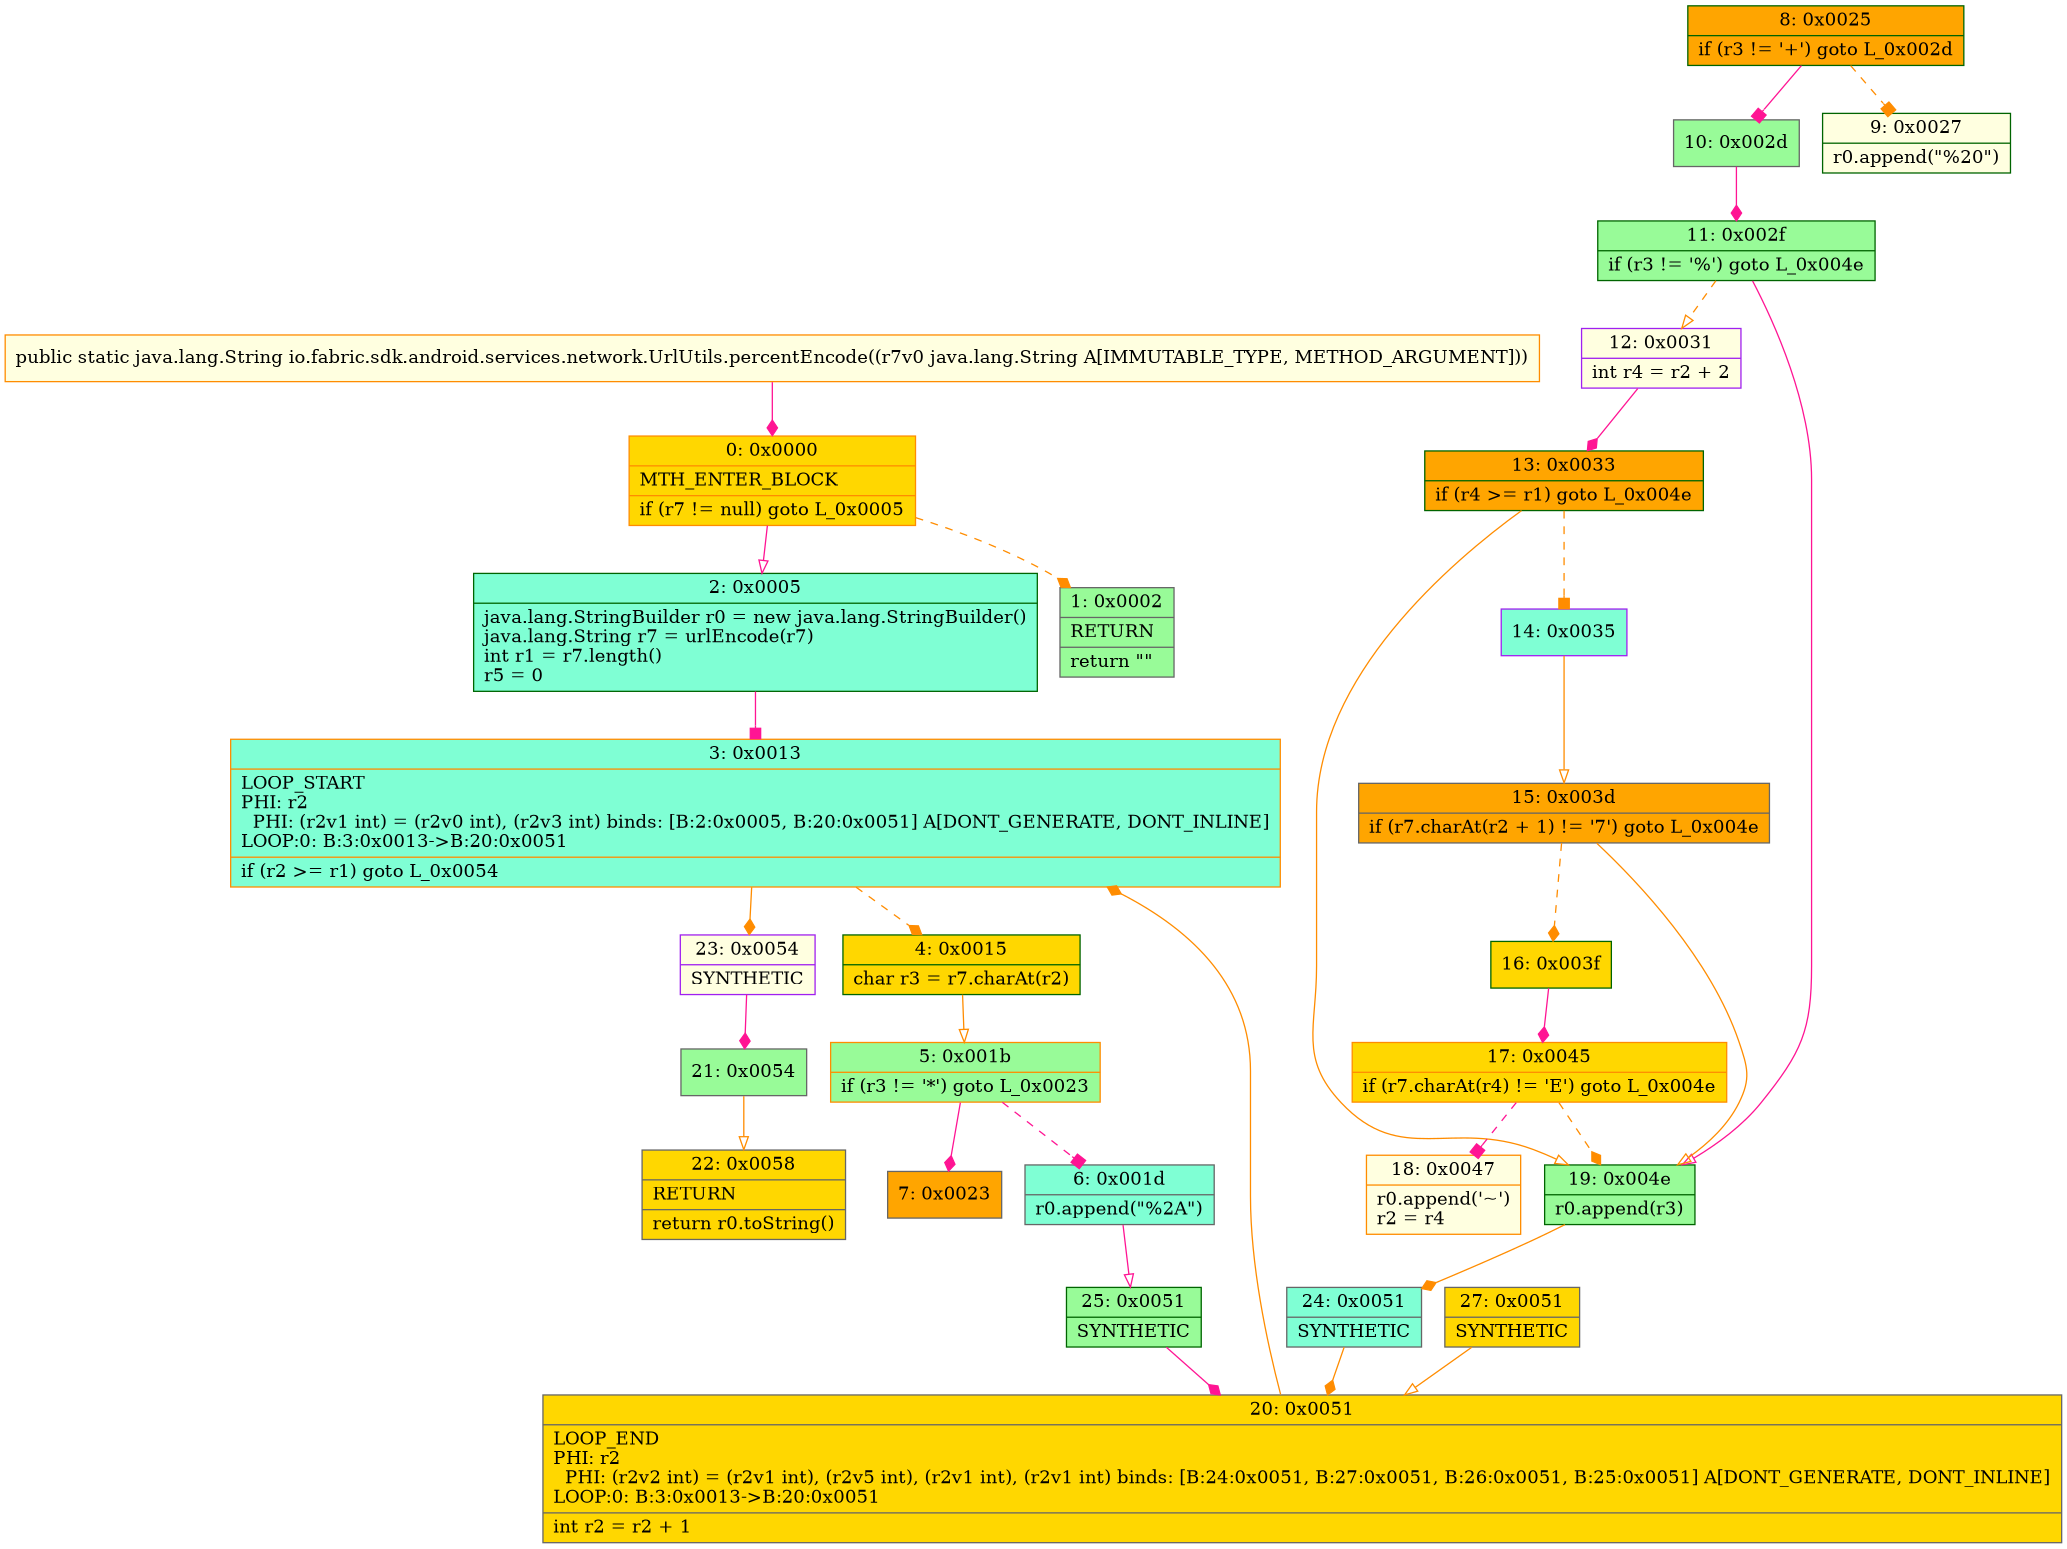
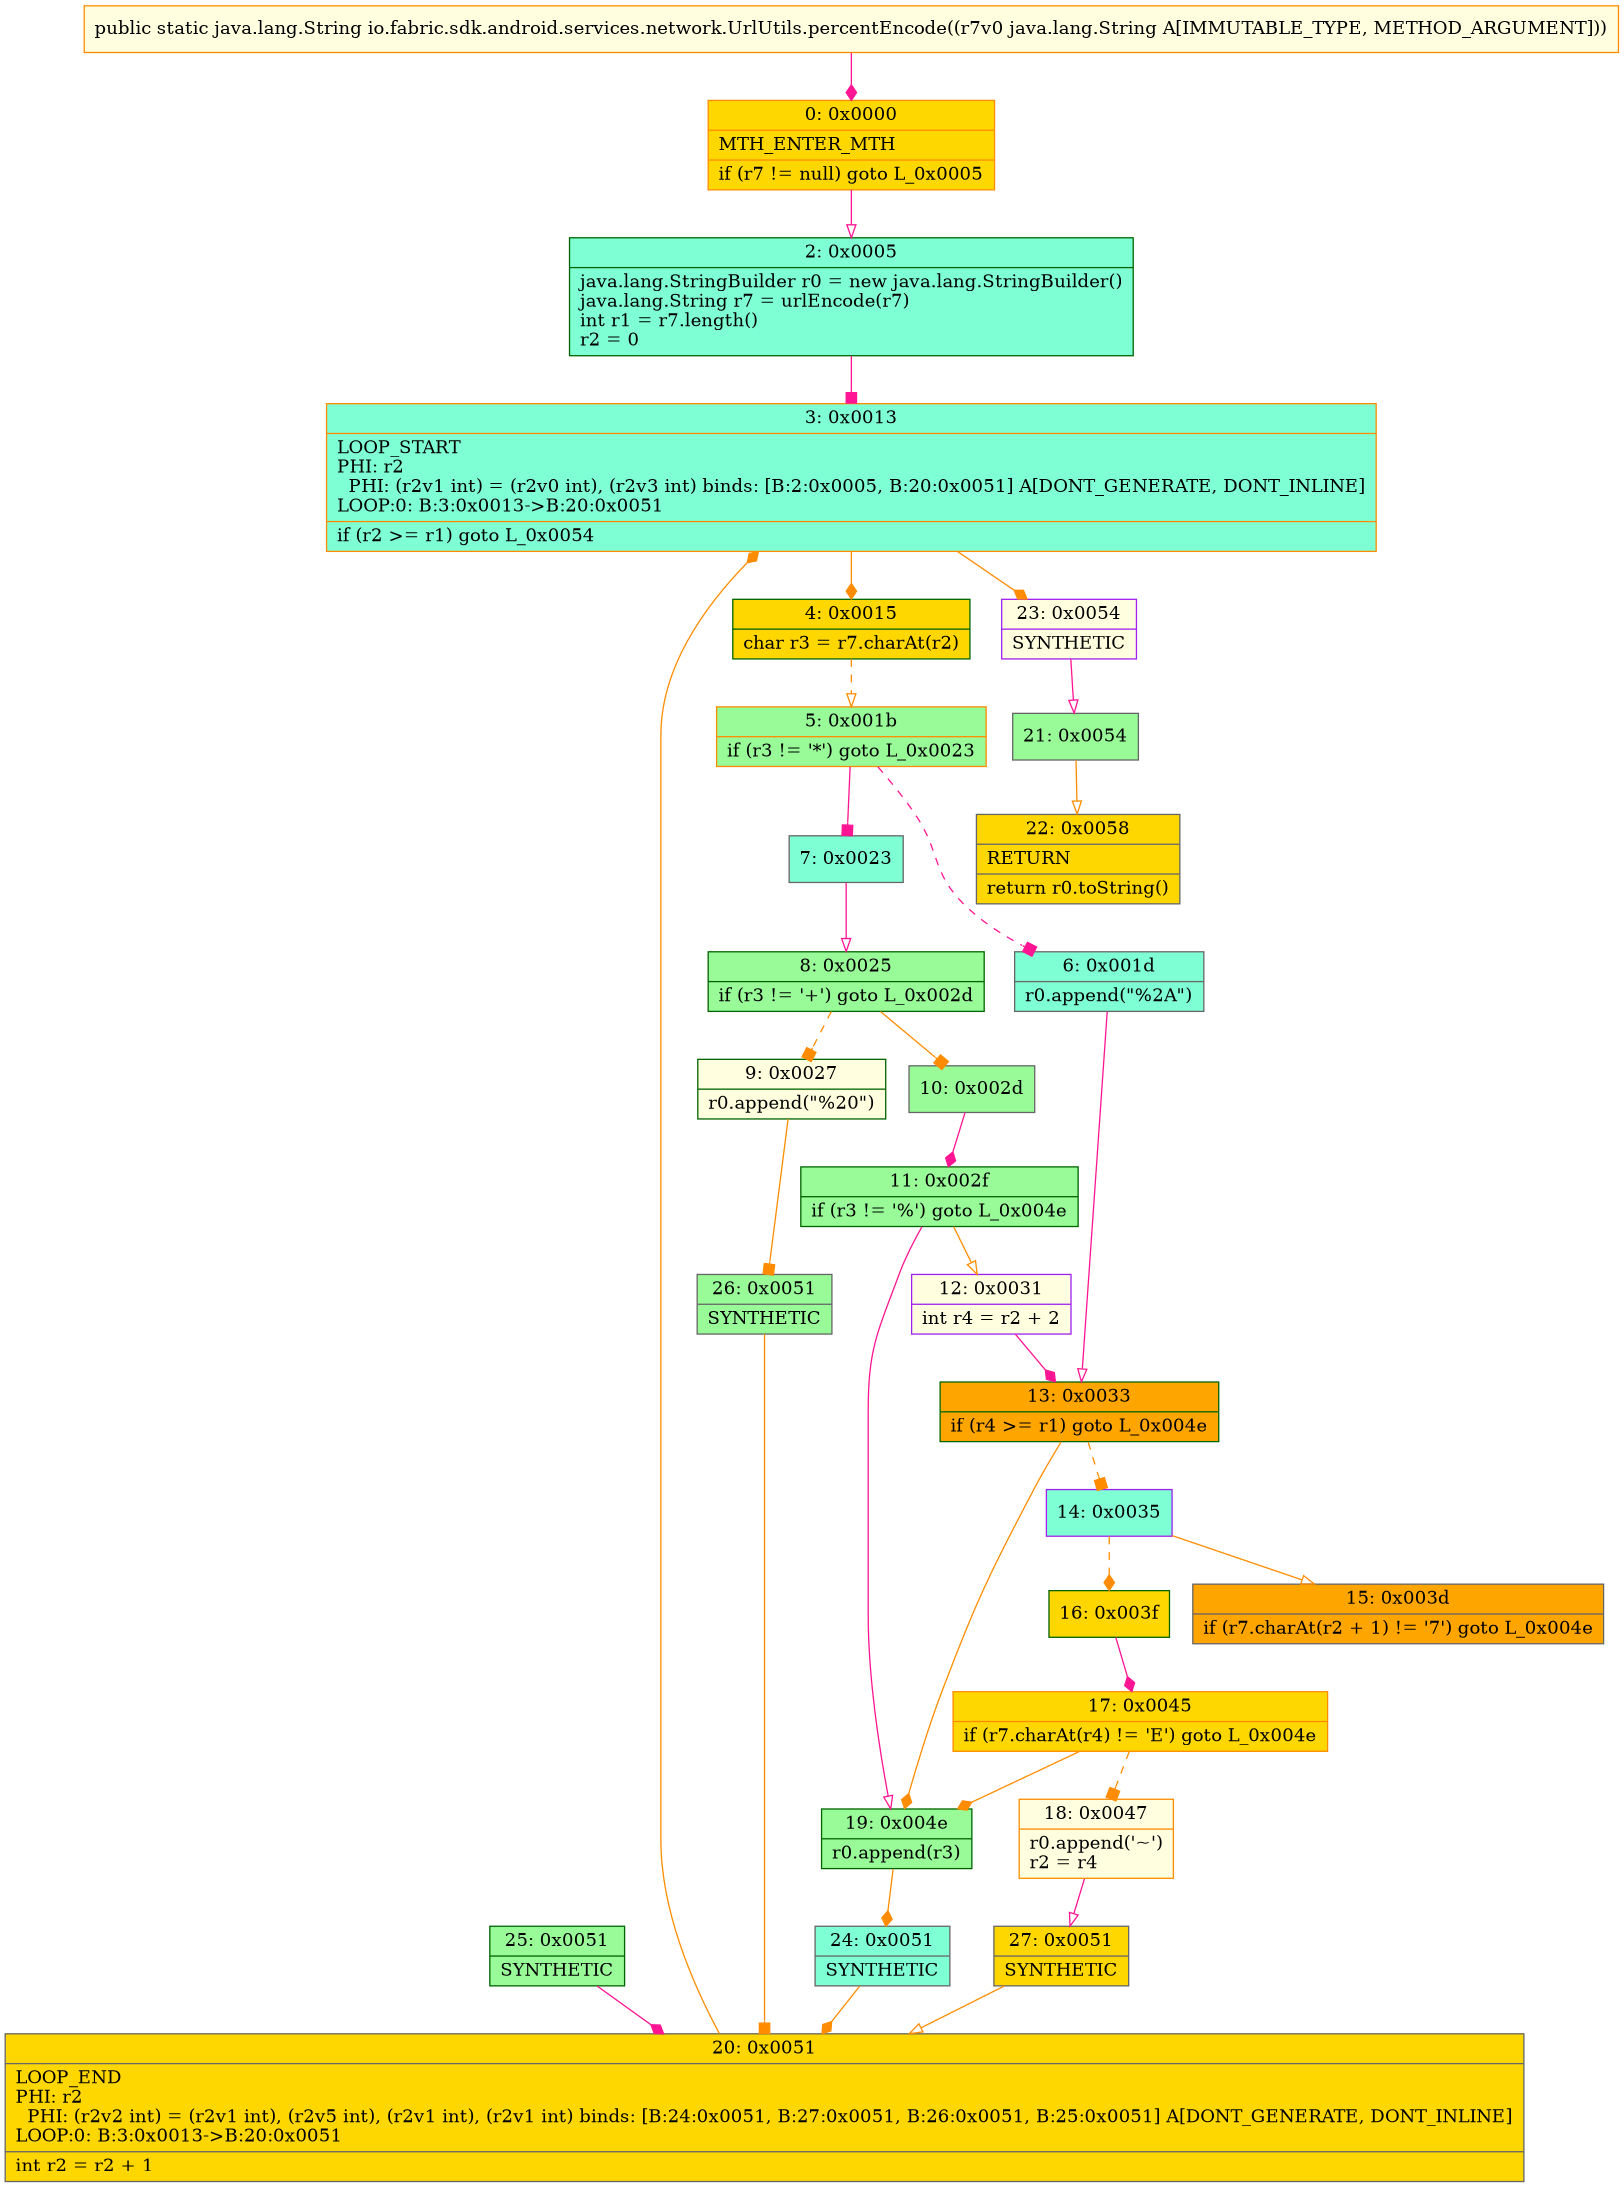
(1826, 36) -> (846, 982)
(1783, 87) -> (908, 1034)
(1703, 299) -> (962, 1245)
(739, 480) -> (807, 144)
(1117, 632) -> none
(514, 676) -> (610, 340)
(1558, 884) -> (1109, 1555)
(1317, 887) -> (973, 1613)
(882, 906) -> (851, 567)
none -> (846, 911)
(1717, 993) -> none
(963, 1012) -> (851, 676)
(746, 1014) -> (1072, 680)
(1499, 1124) -> (1122, 1769)
(1575, 1127) -> (1026, 1777)
(956, 1129) -> (849, 795)
(945, 1195) -> (846, 859)
(1126, 1250) -> (1095, 1190)
none -> (765, 1304)
none -> (1079, 1896)
